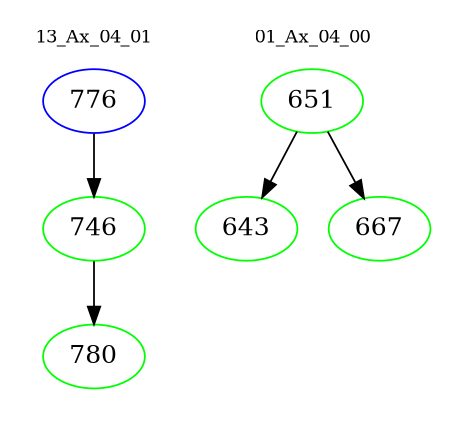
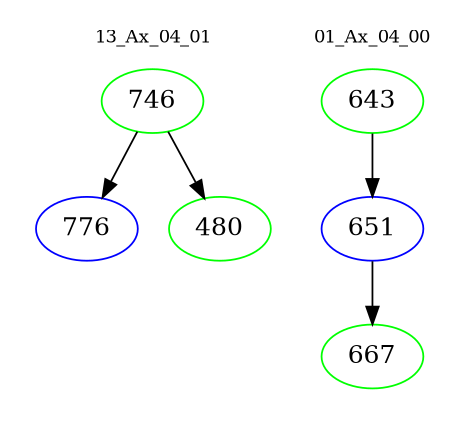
(312, 101) -> (372, 229)
(94, 156) -> (124, 157)
(284, 157) -> (372, 156)
(94, 356) -> (220, 229)
